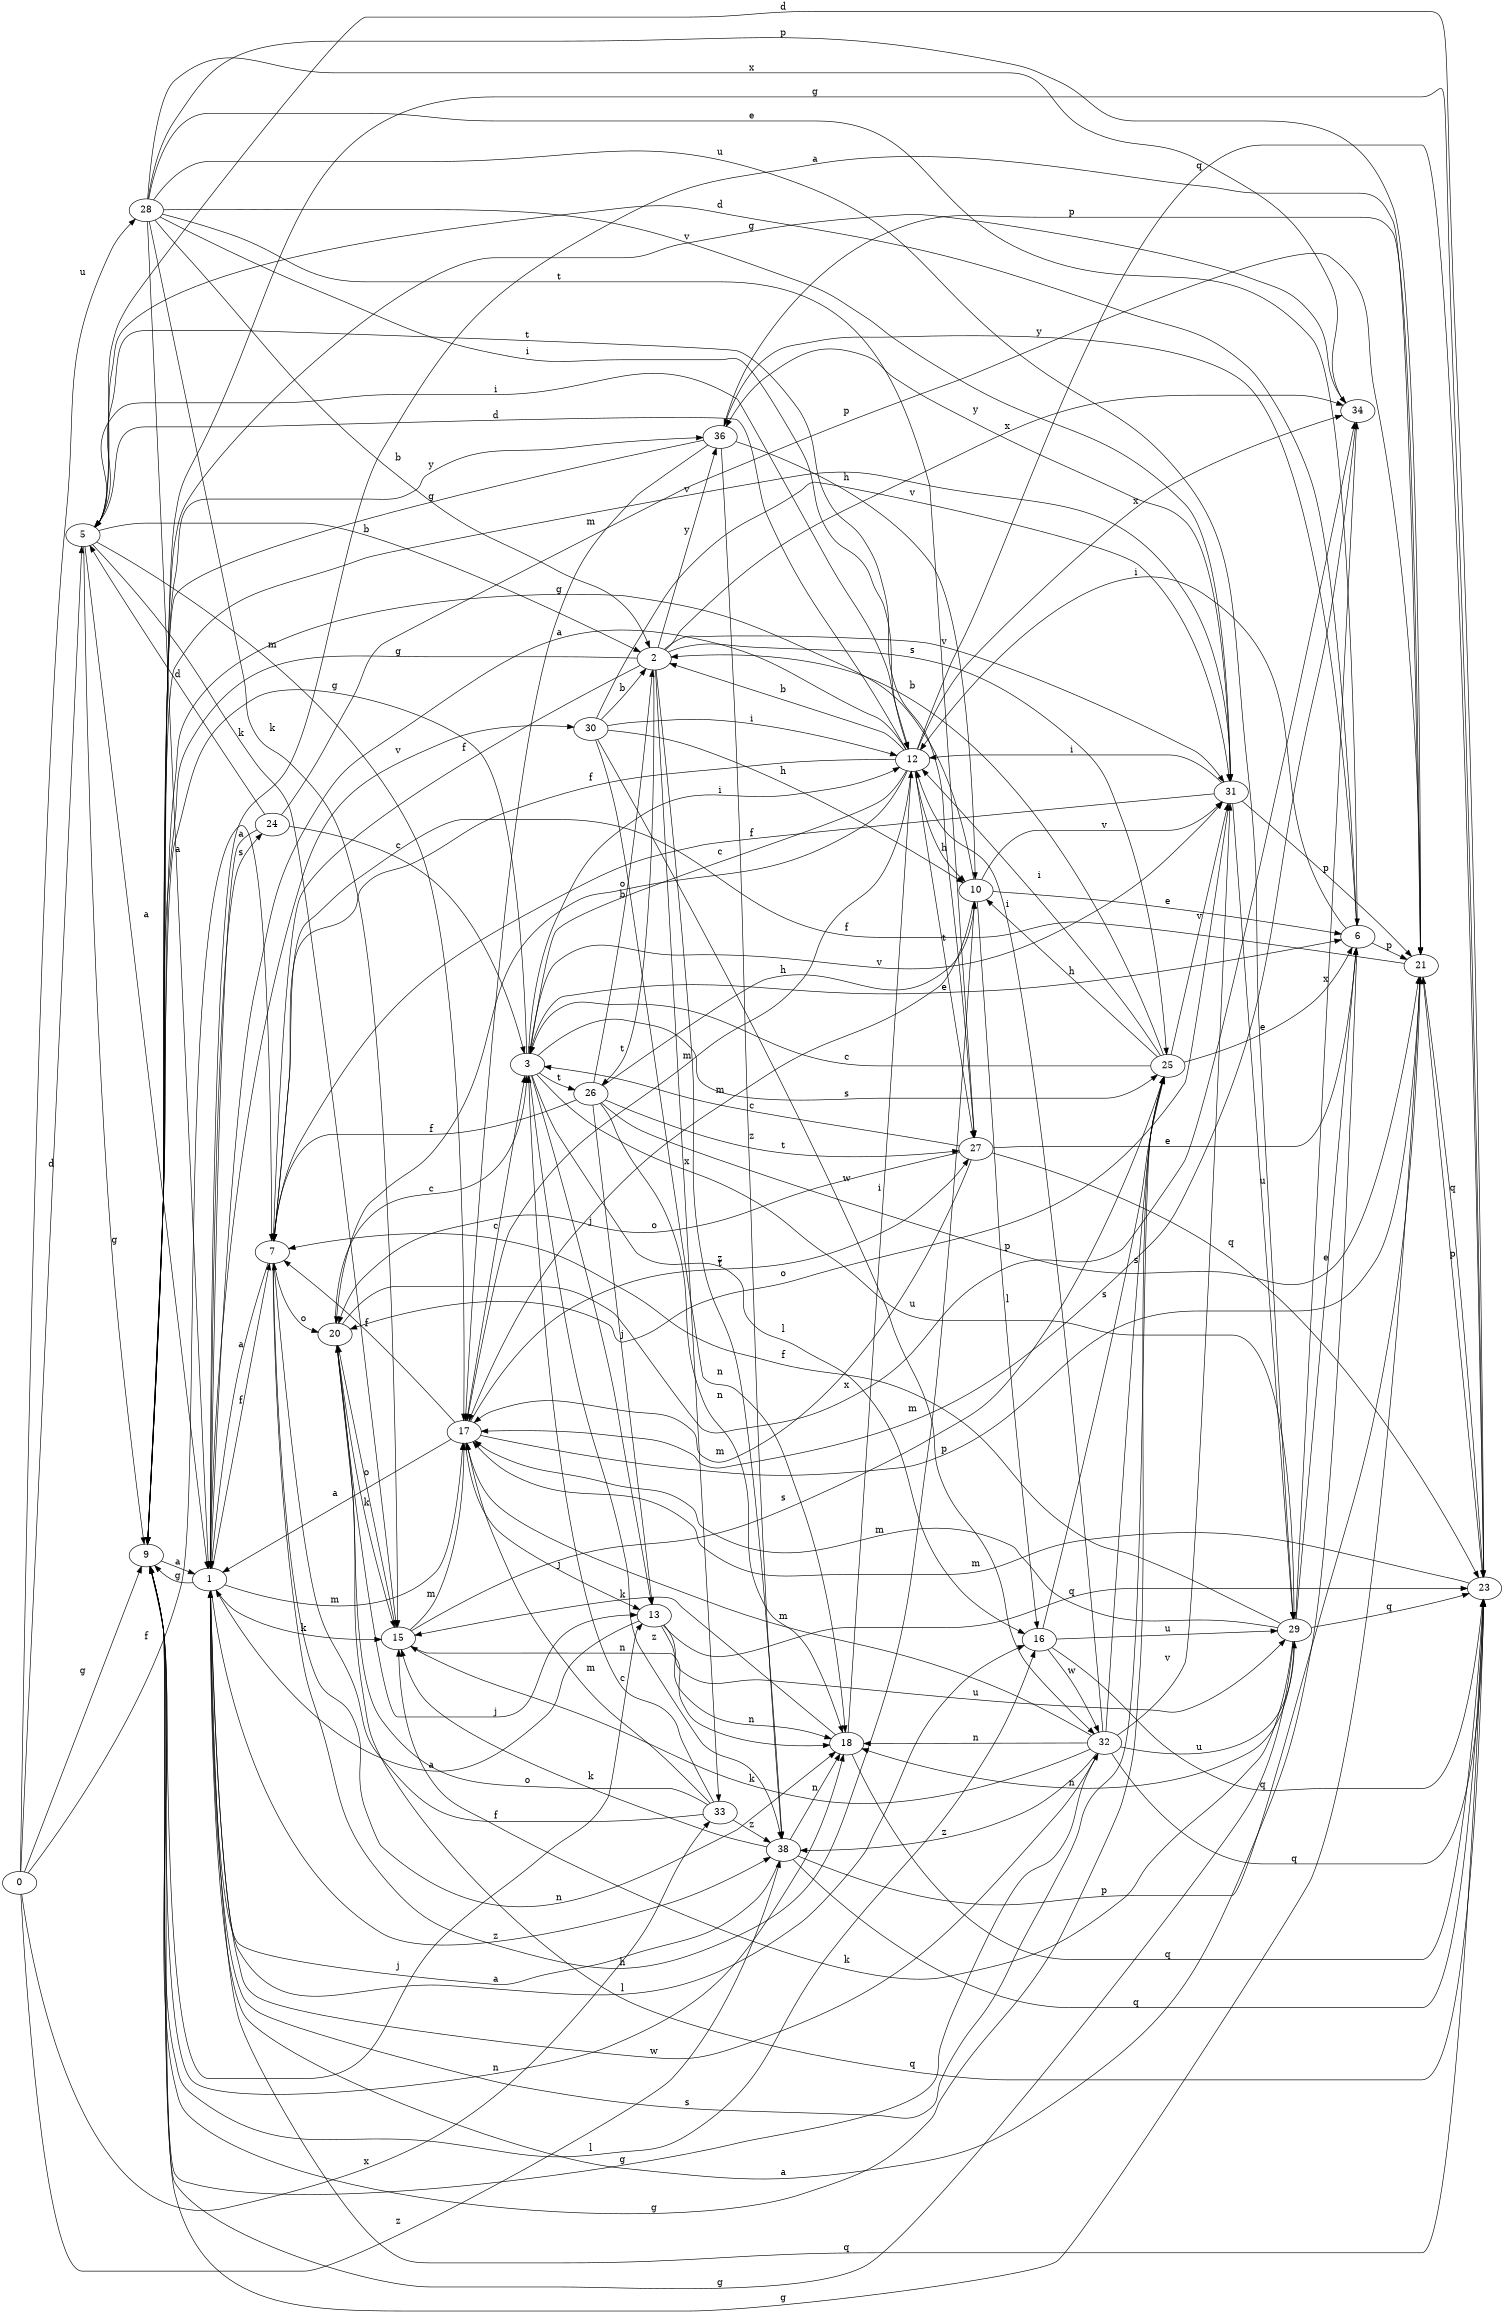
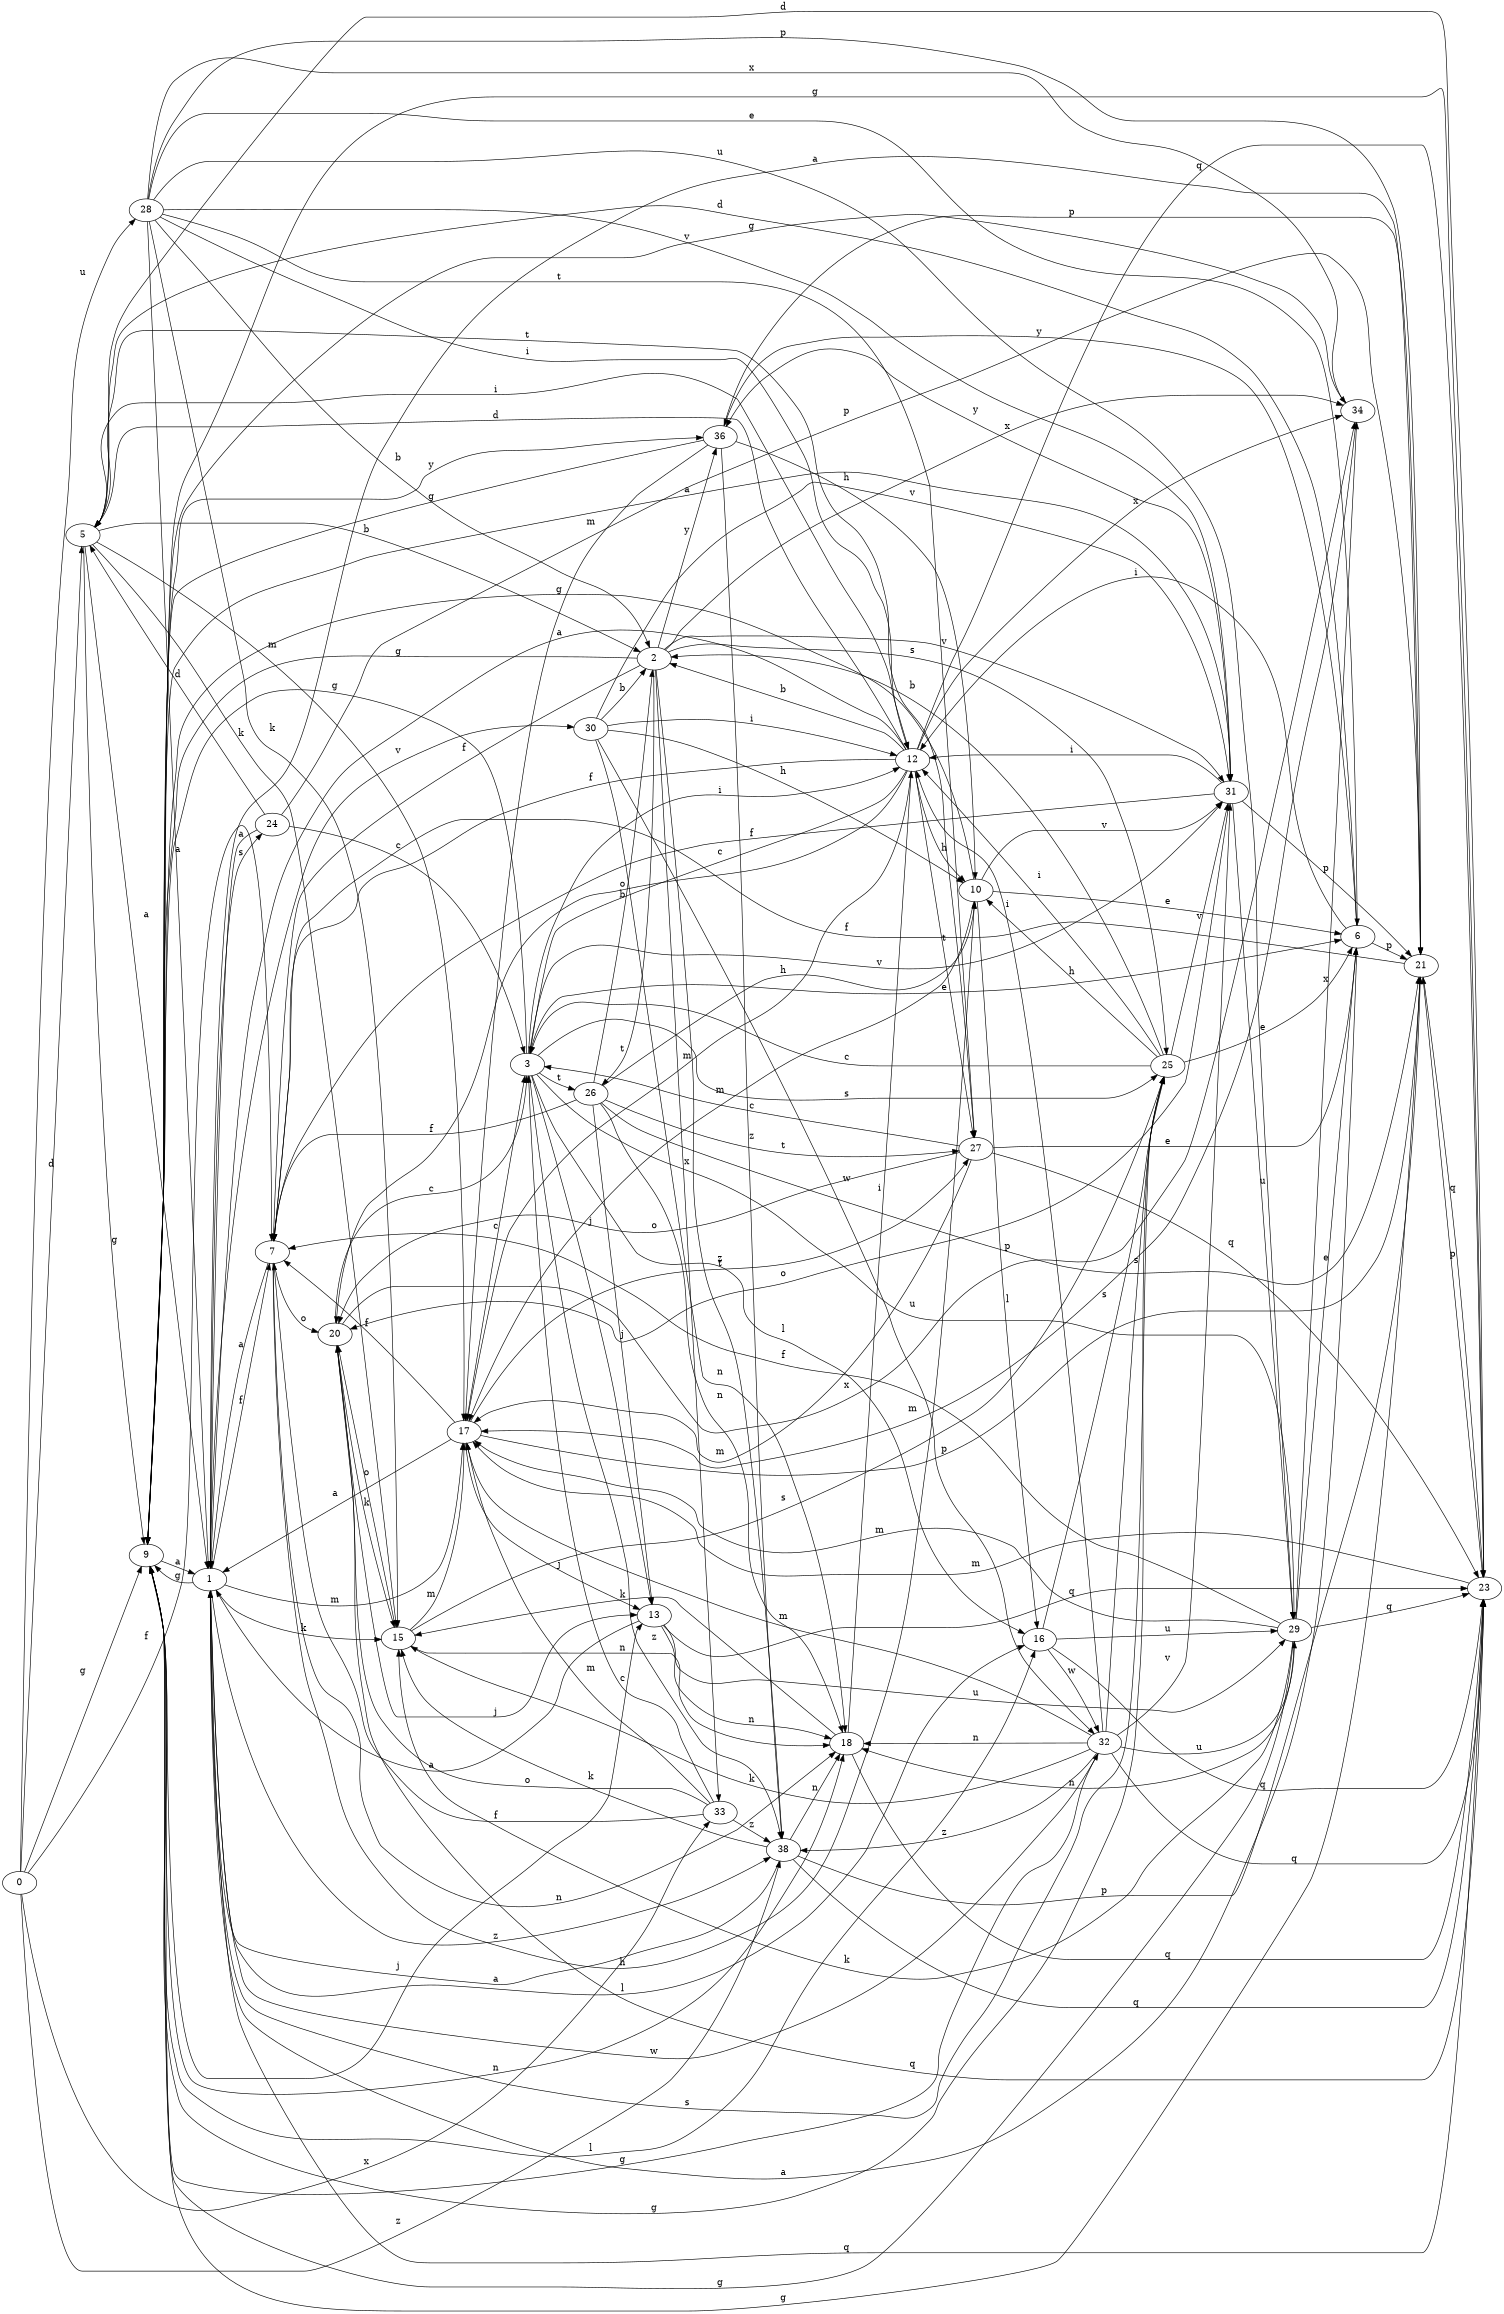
(687, 490) -> (687, 490)
